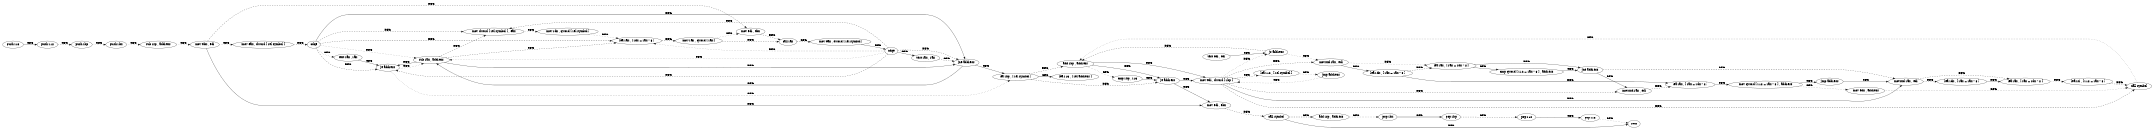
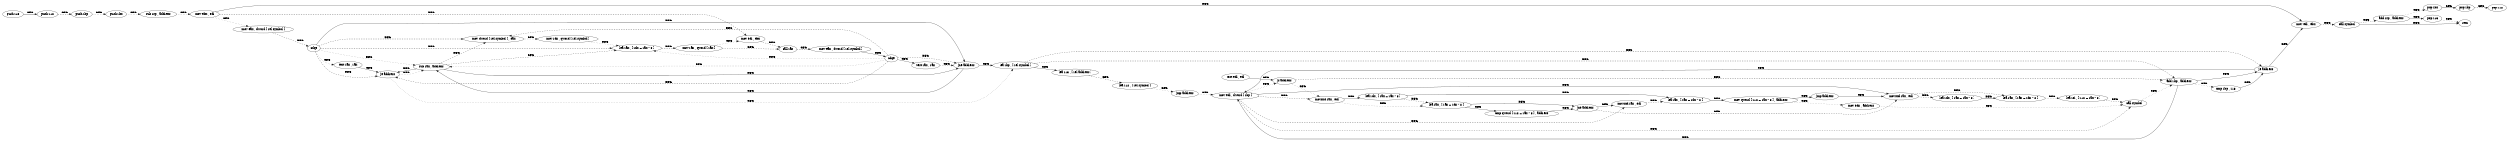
(751, 40) -> (751, 47)
(1246, 77) -> (1104, 79)
(1557, 117) -> (2415, 19)
